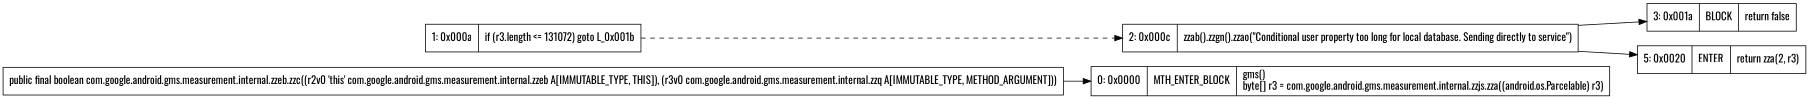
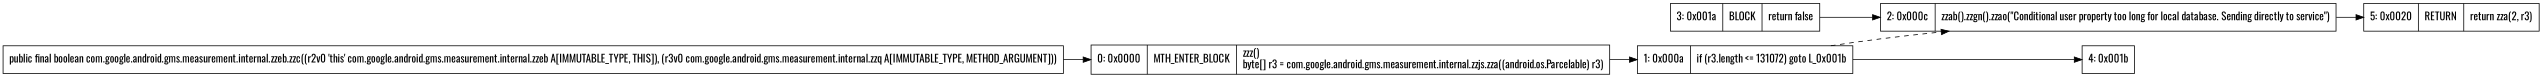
(1609, 24) -> (1846, 17)
(1711, 59) -> (2441, 17)
none -> (1620, 60)
none -> (2108, 60)
(1254, 75) -> (1251, 53)
